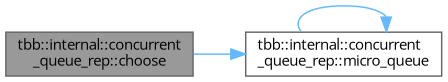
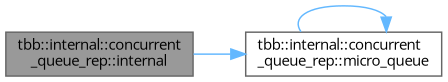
(99, 54) -> (99, 54)
